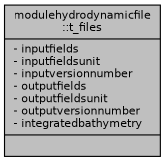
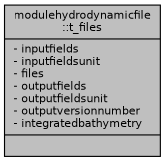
(73, 74) -> (29, 74)
